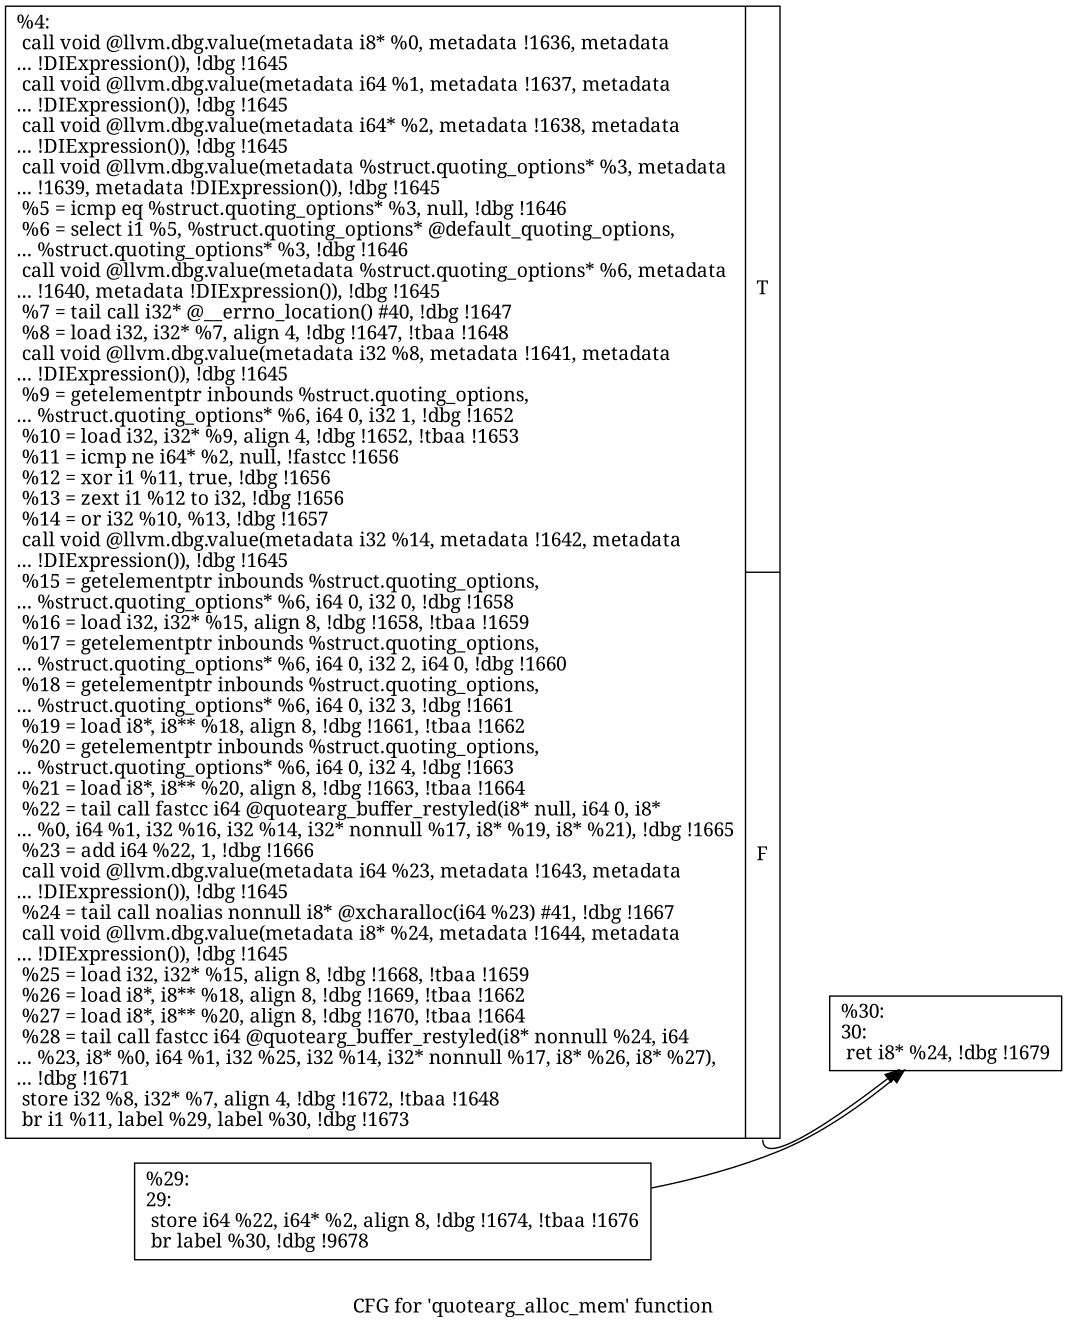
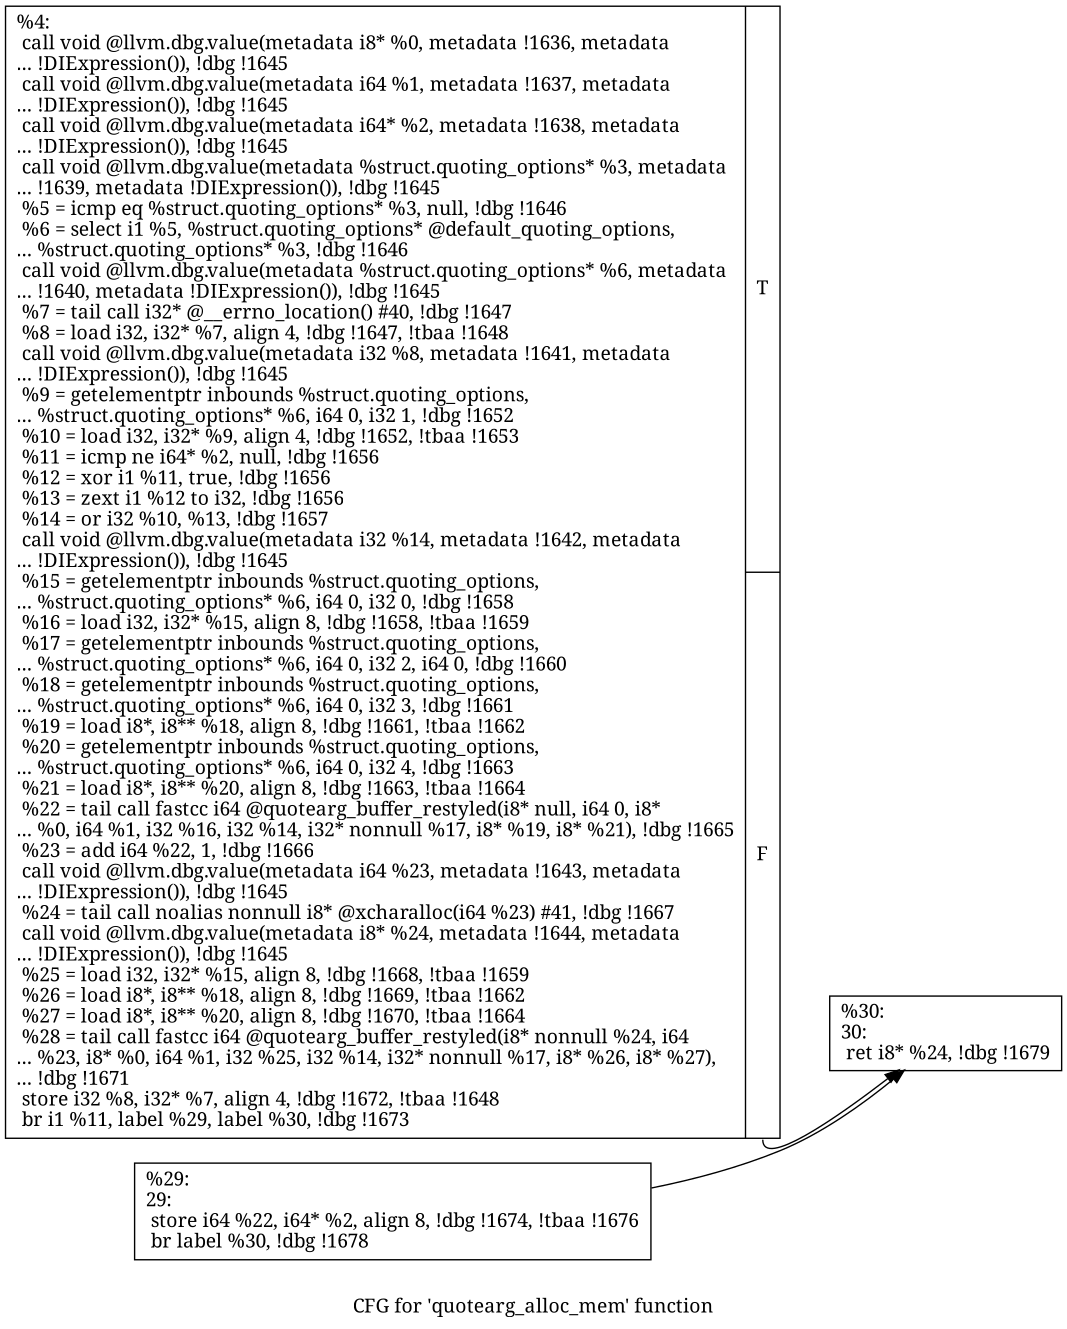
(208, 458) -> (198, 458)
(257, 1242) -> (257, 1242)
